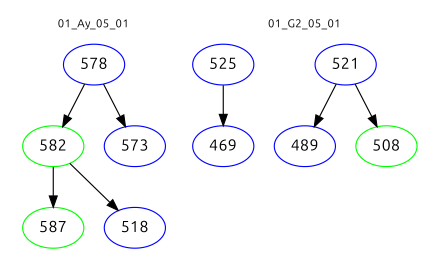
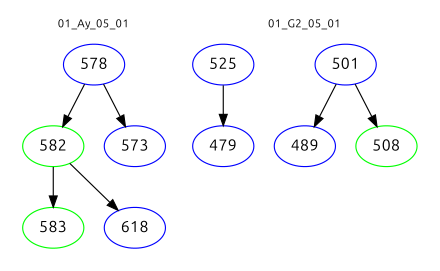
(346, 65) -> (346, 65)
(223, 146) -> (223, 146)
(53, 228) -> (53, 228)
(135, 228) -> (135, 228)
